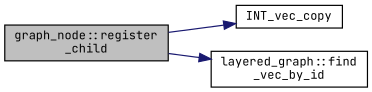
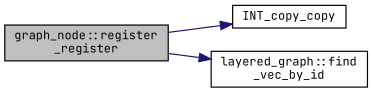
(289, 17) -> (289, 17)
(86, 43) -> (86, 43)
